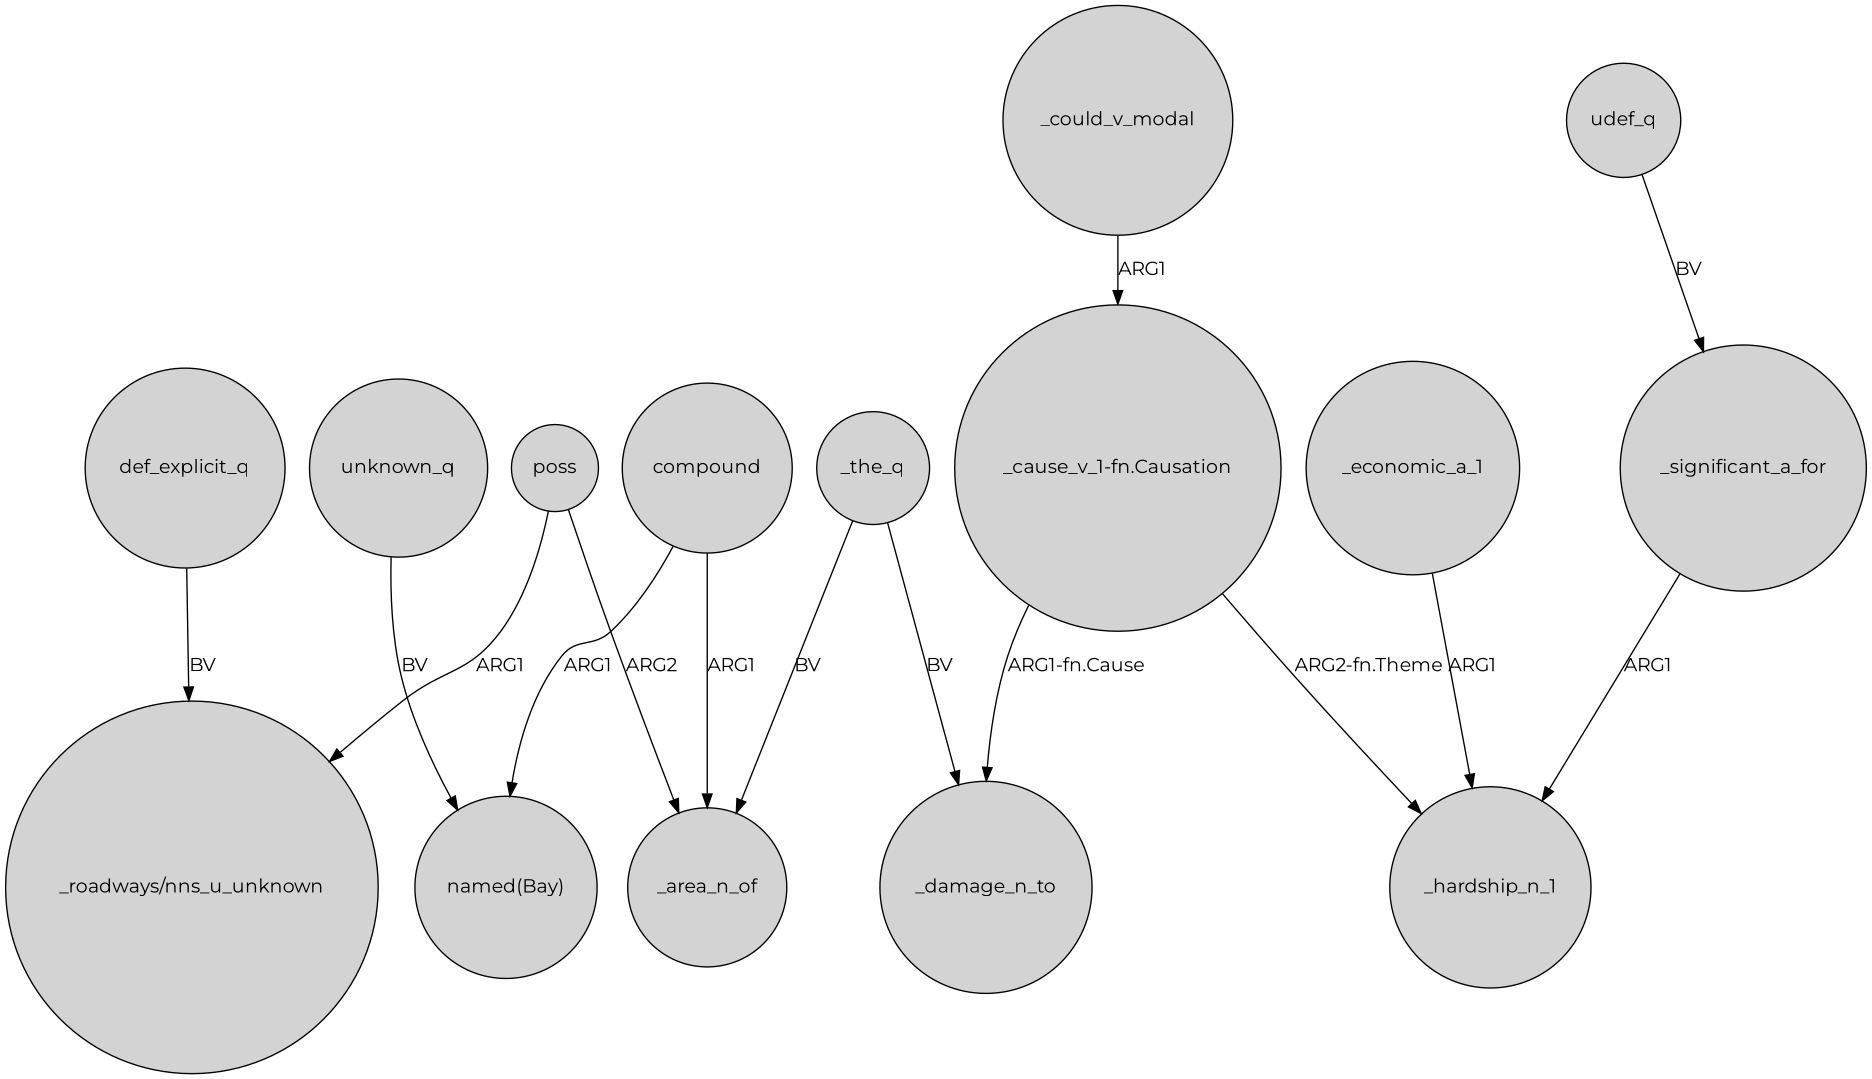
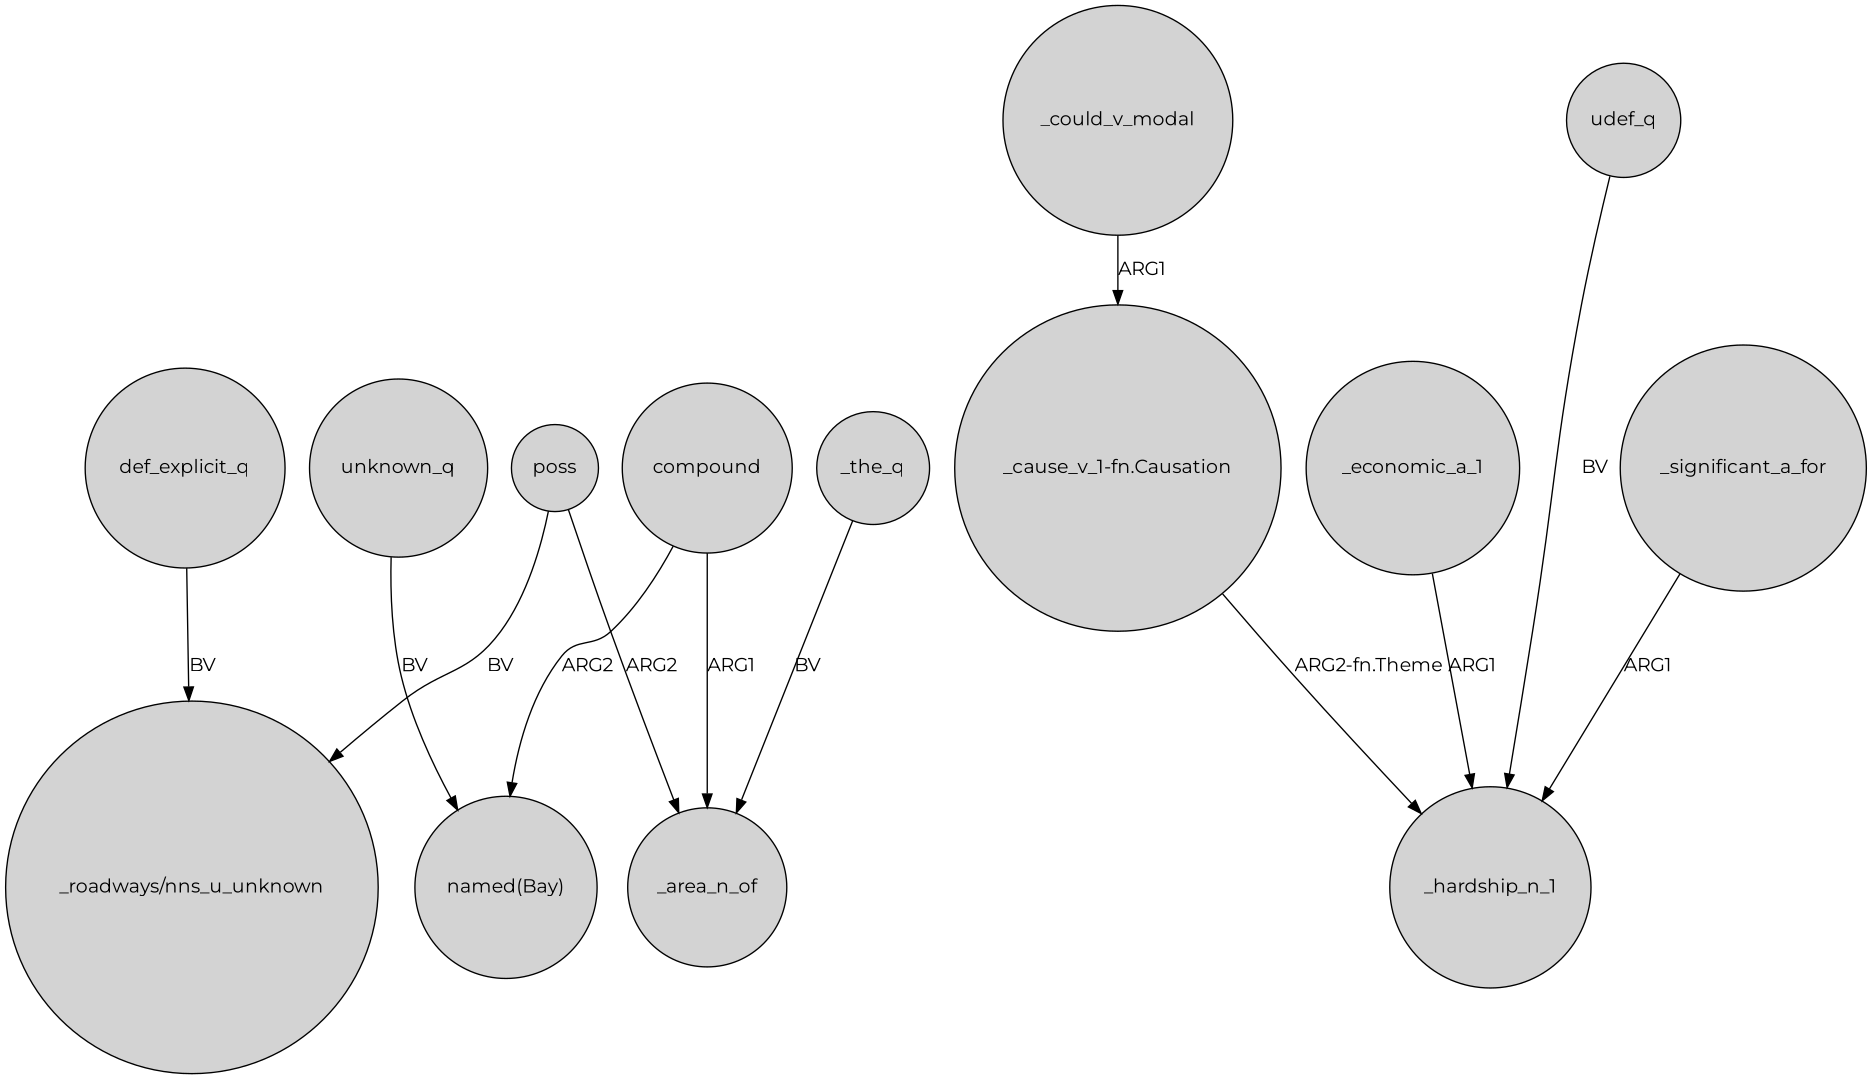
(1671, 257) -> (1555, 474)
(501, 666) -> (501, 666)
(588, 666) -> (588, 666)
(986, 887) -> none
